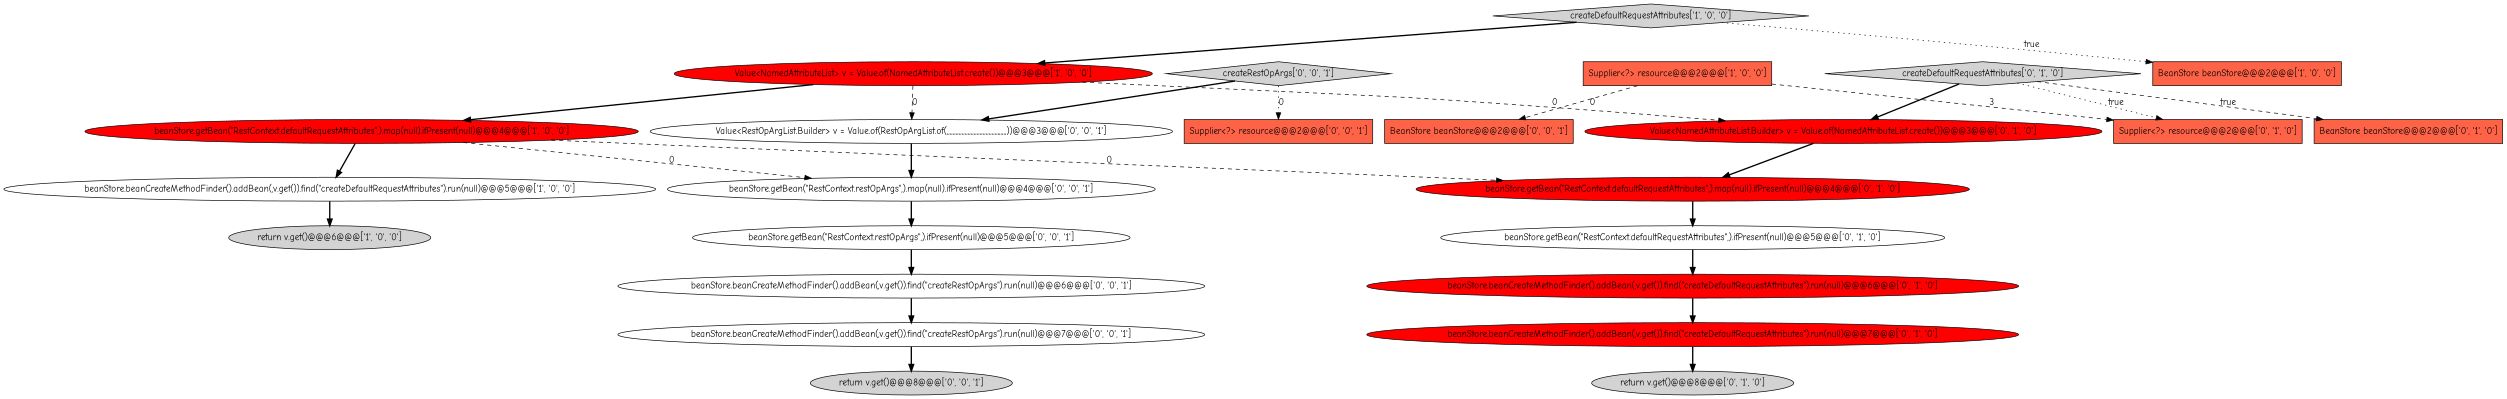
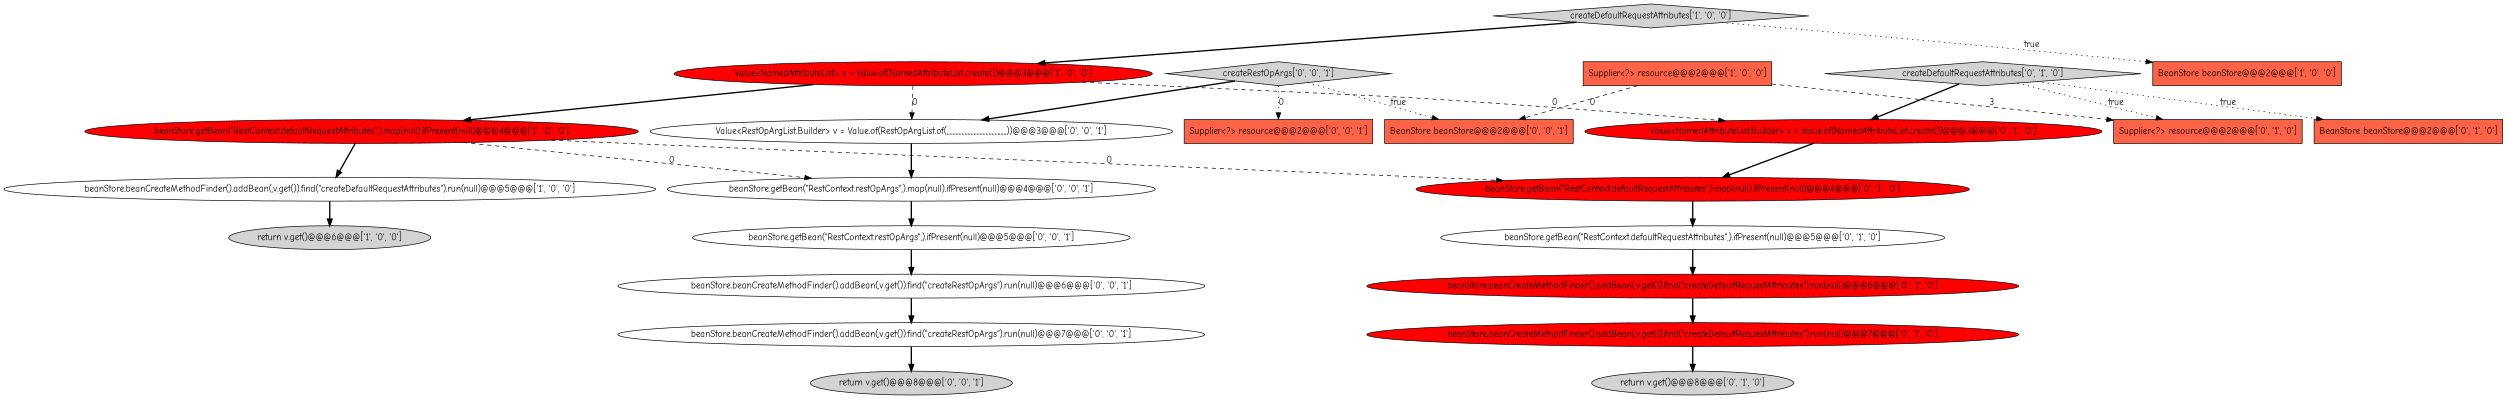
none -> (1370, 100)
(2177, 100) -> (2177, 100)
